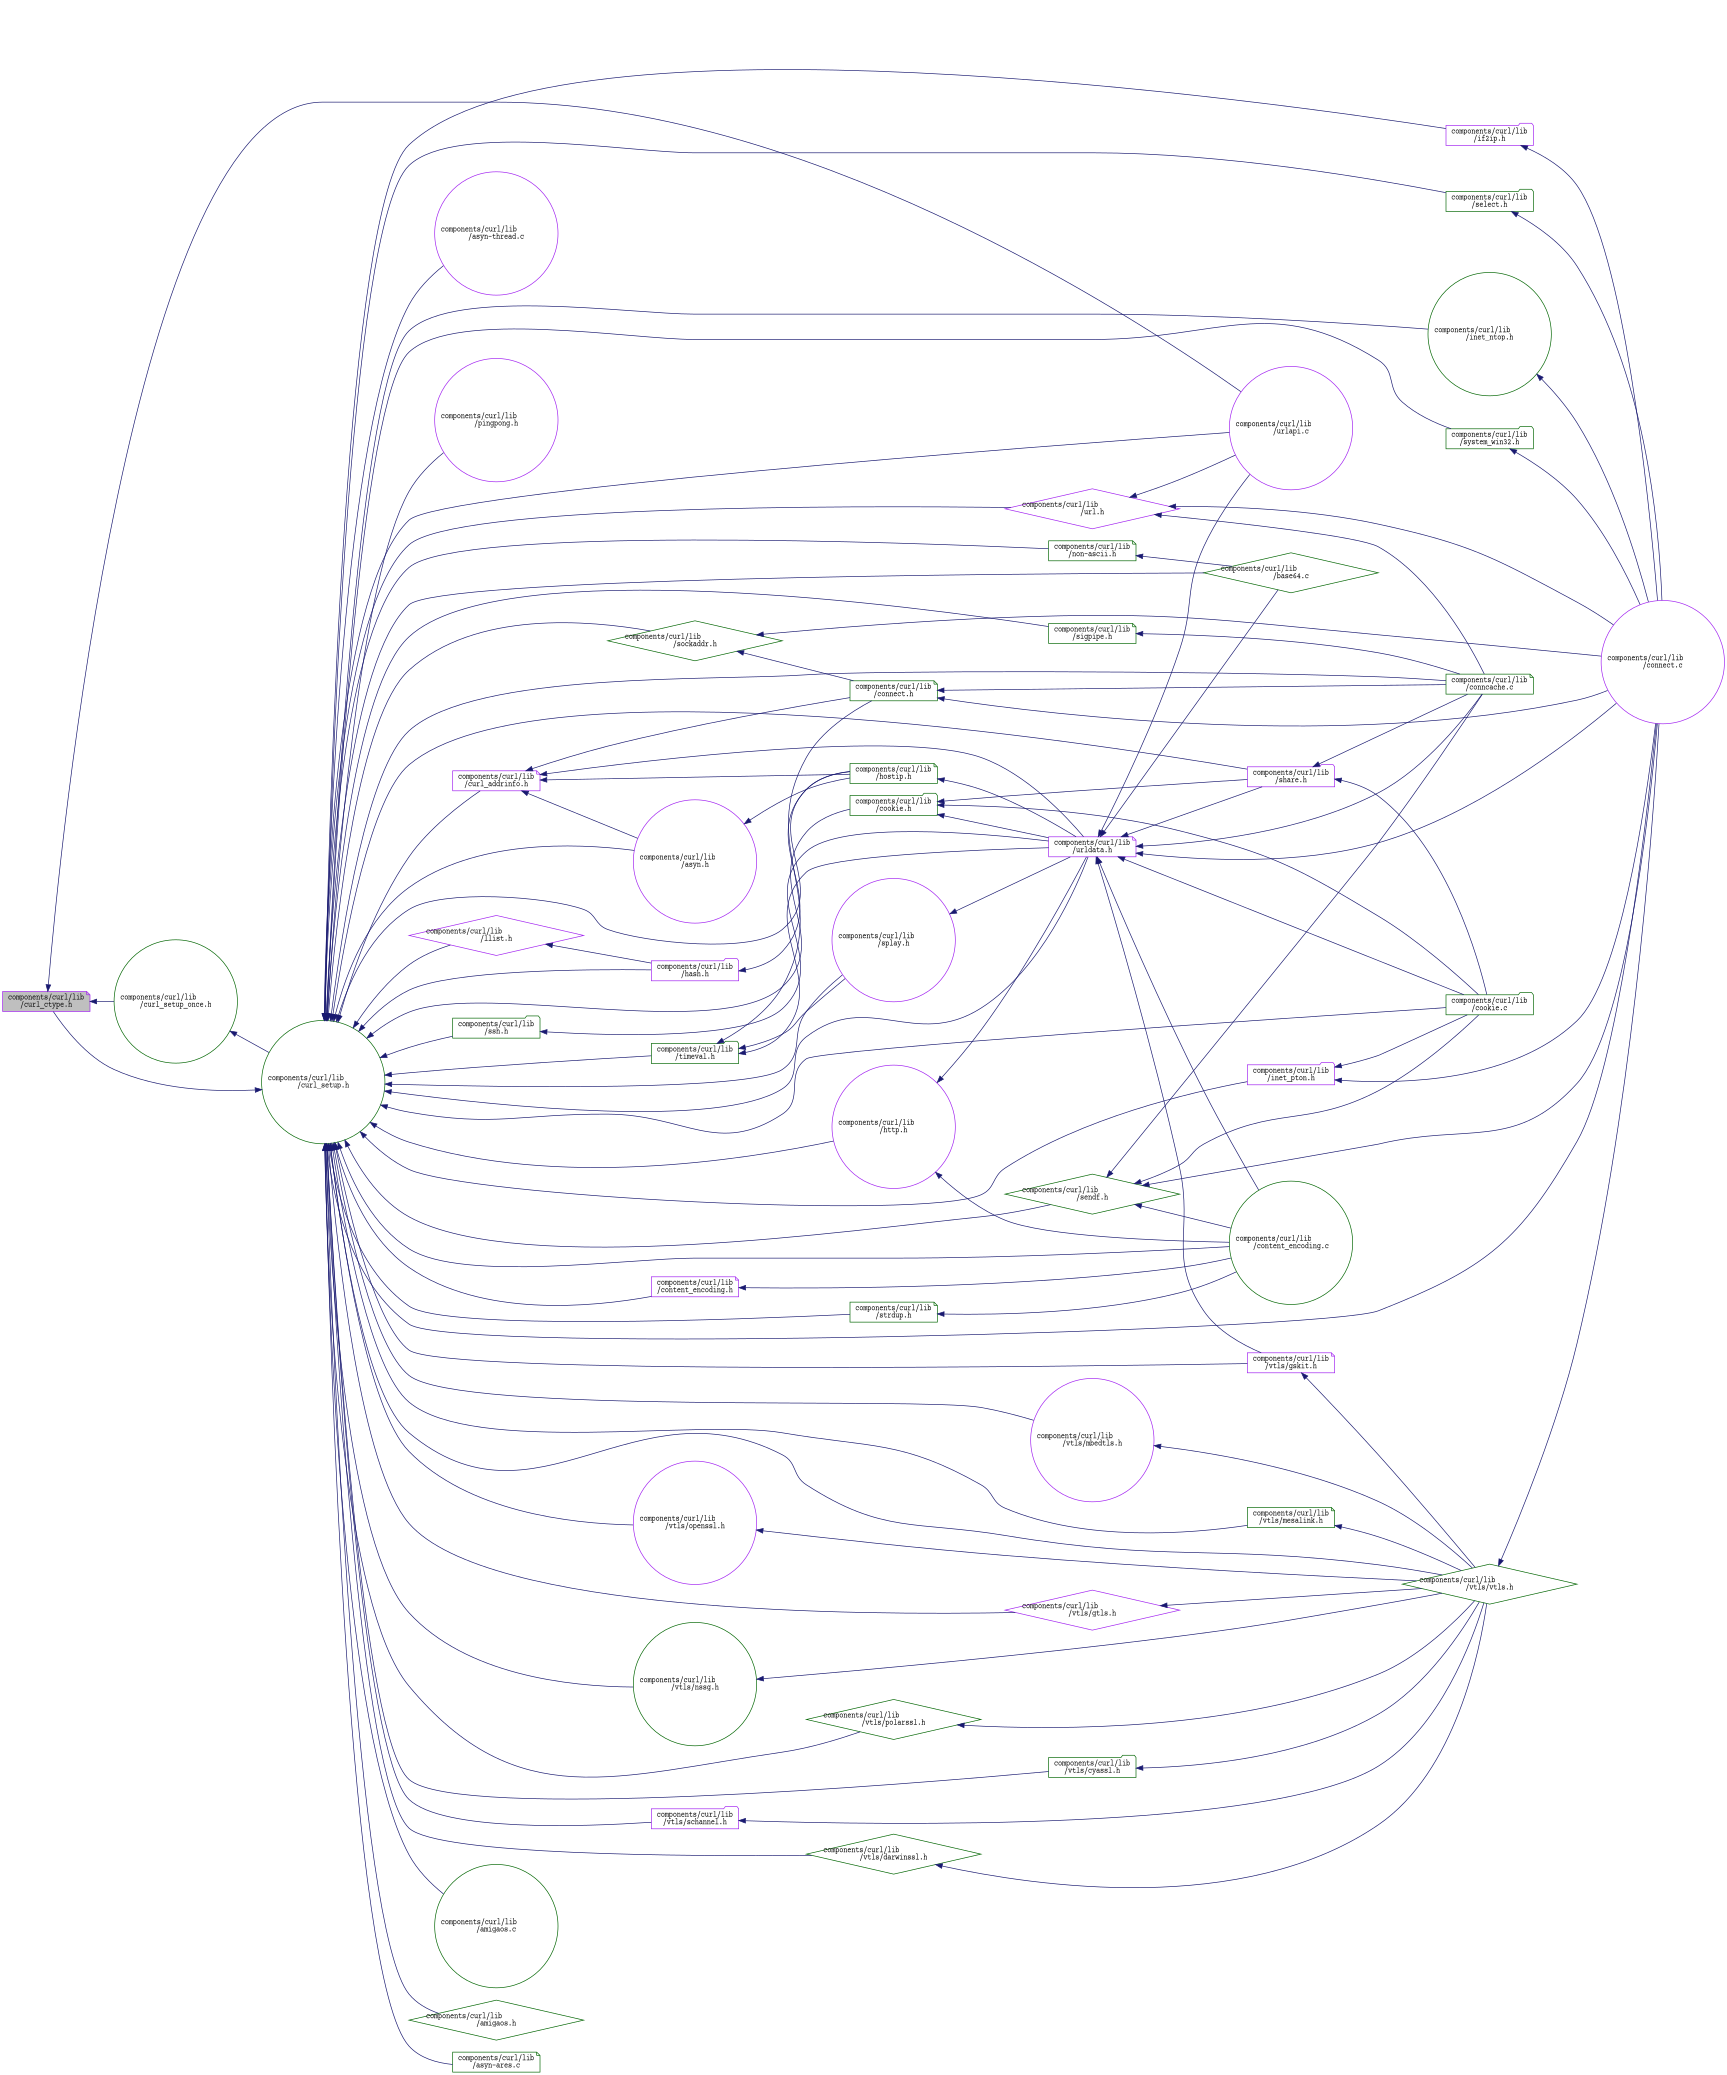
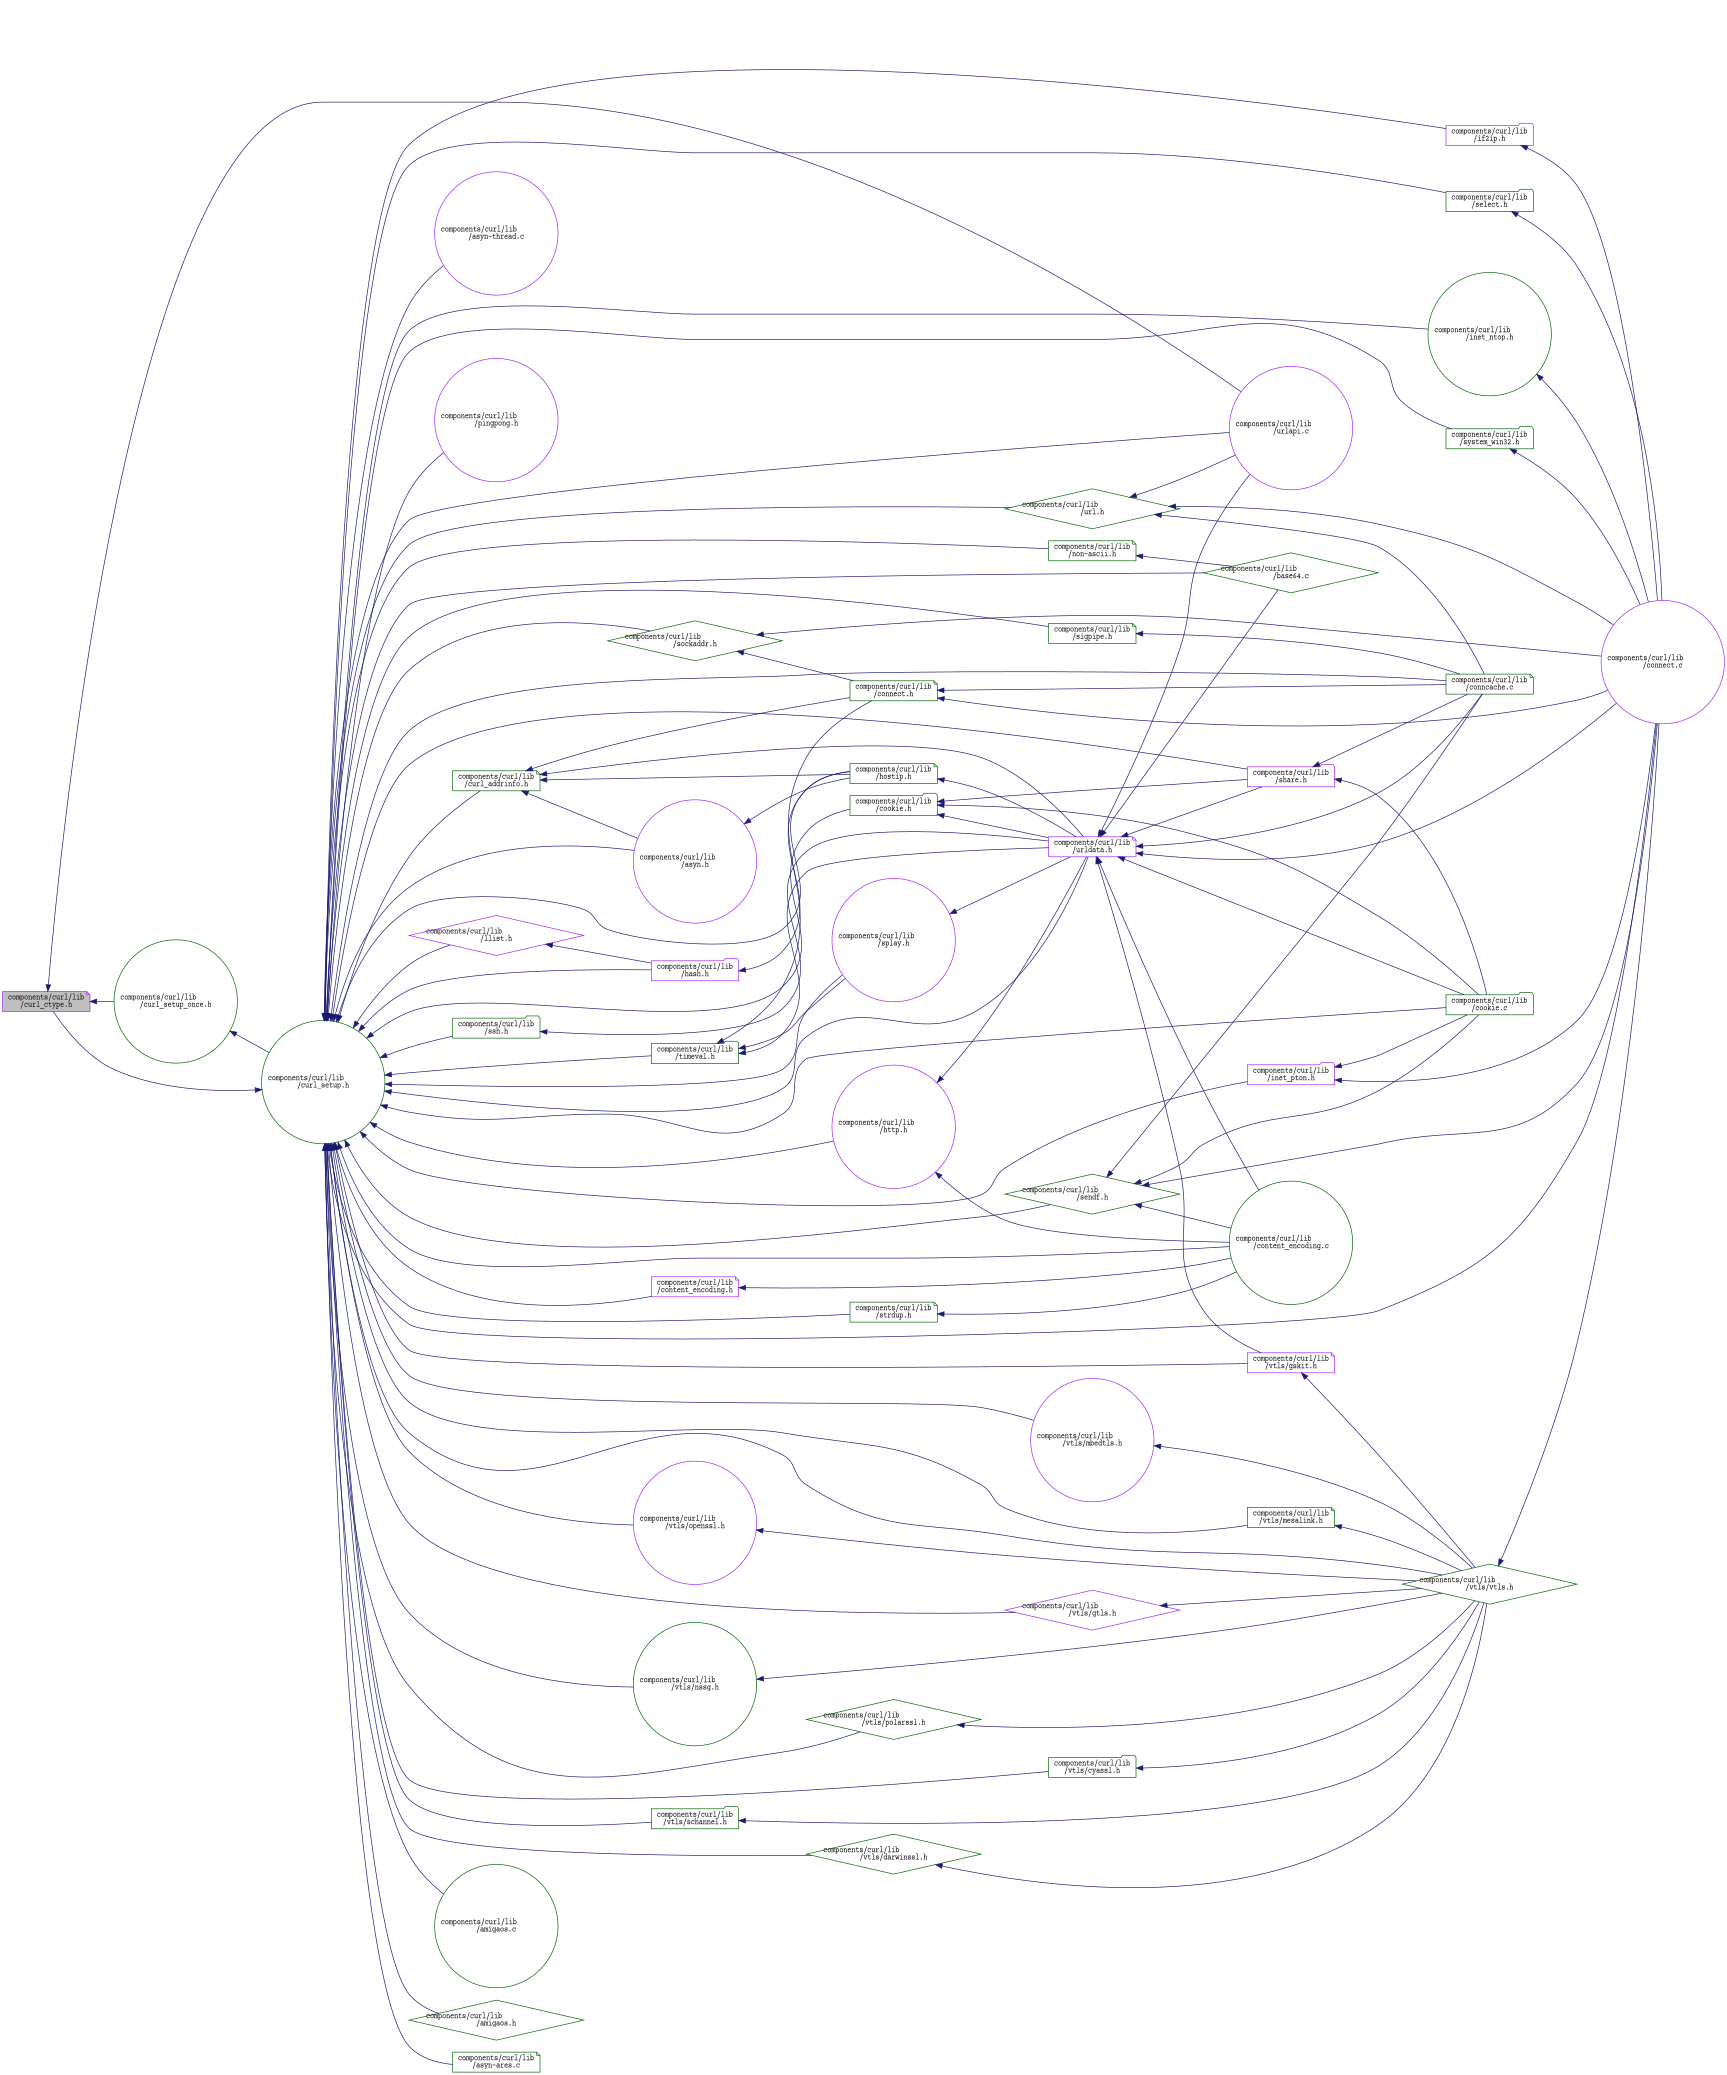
(1092, 509) -> (1092, 509)
(496, 781) -> (496, 781)
(695, 1819) -> (695, 1819)
